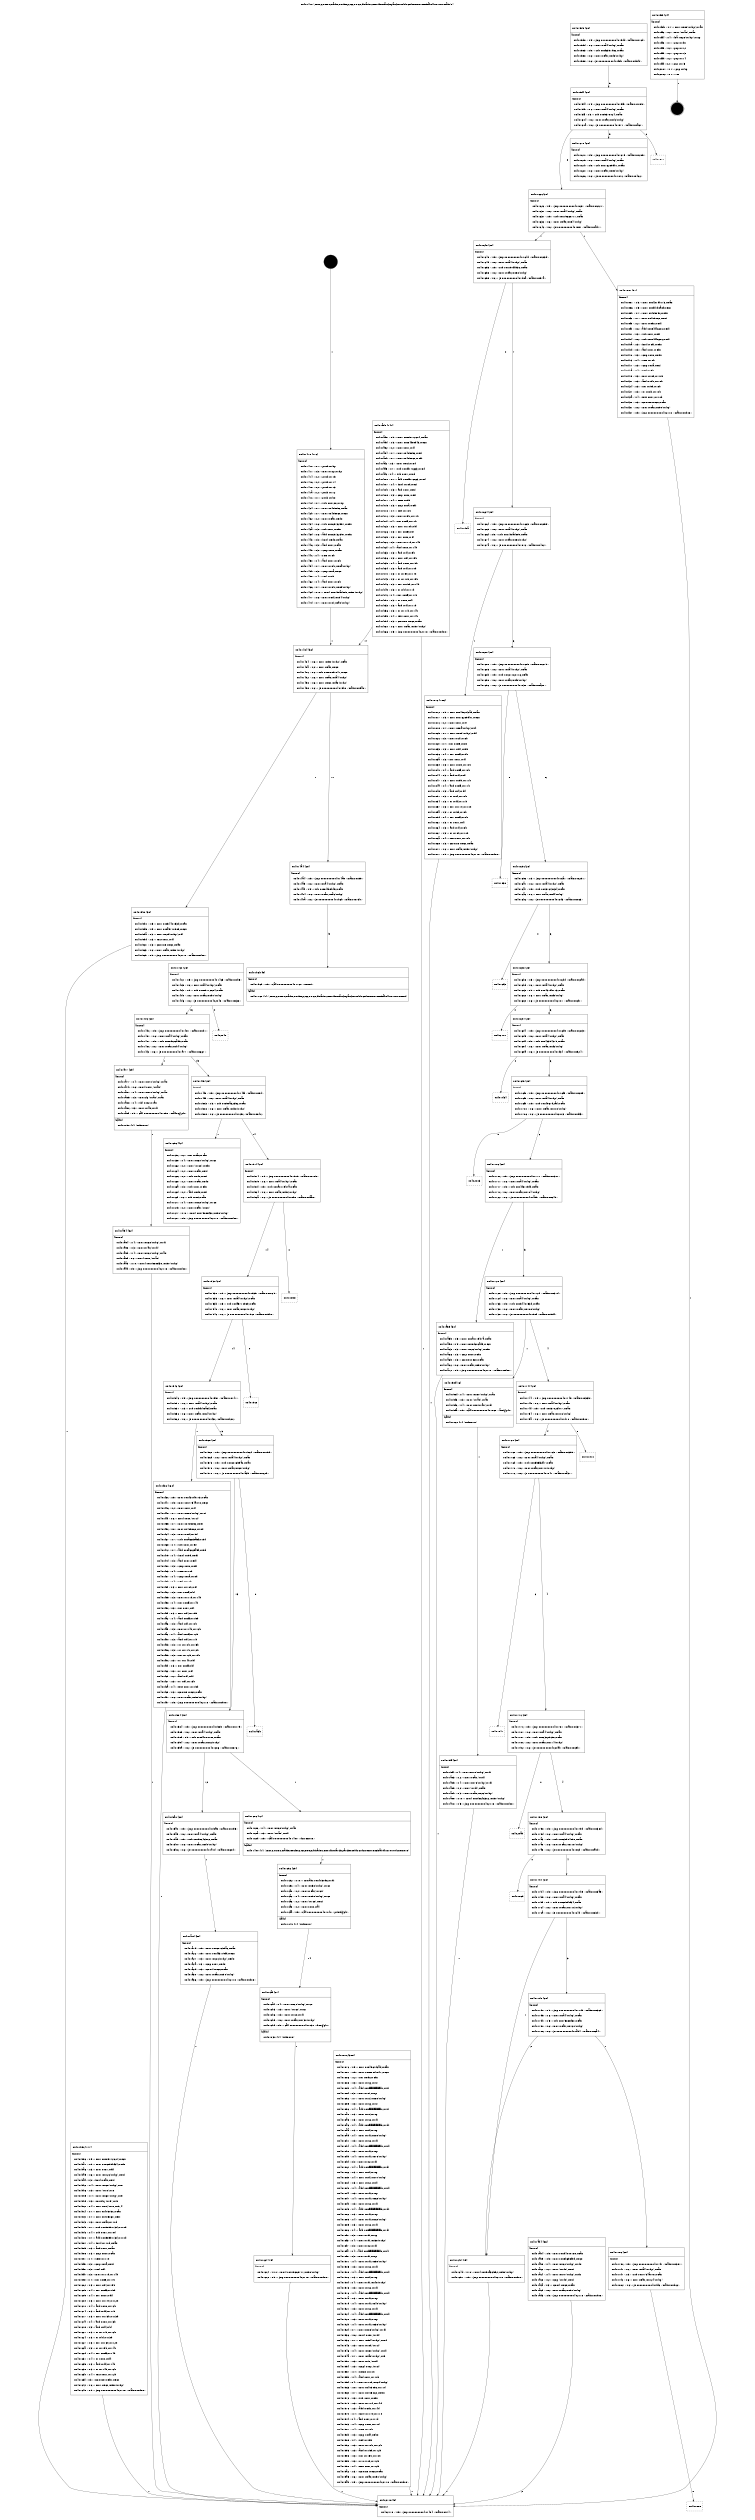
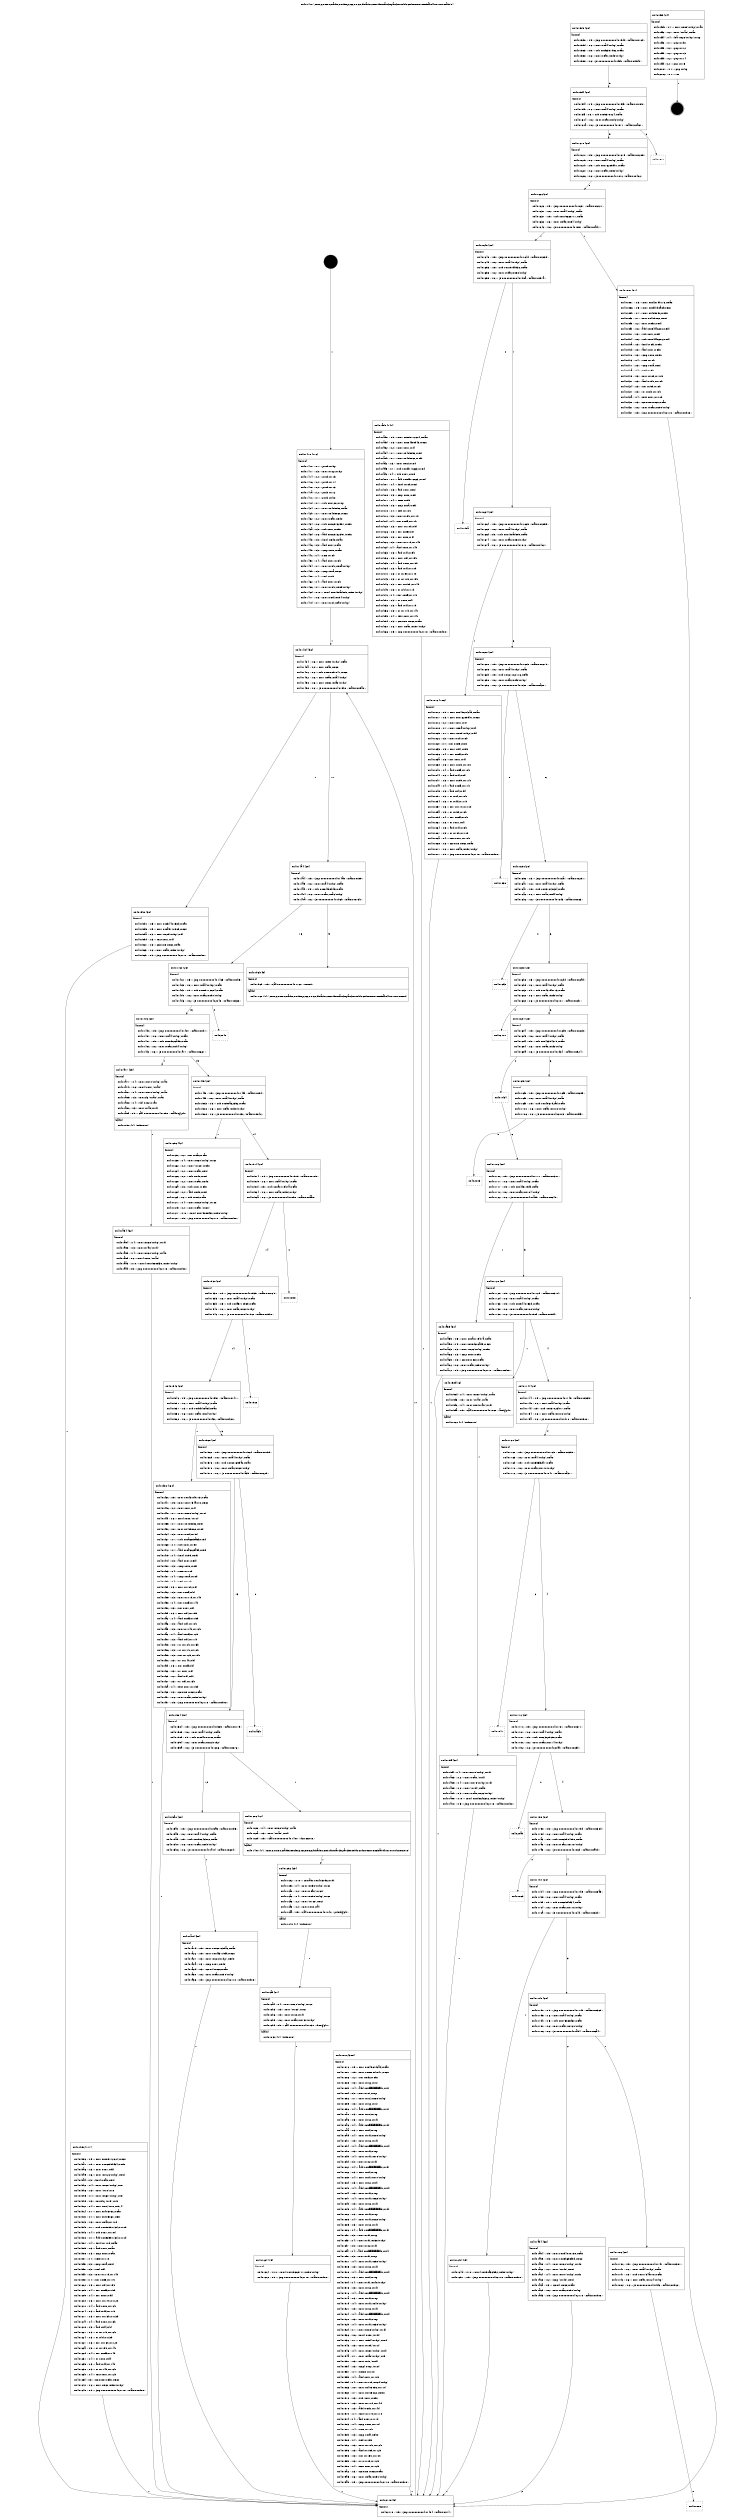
(560, 158) -> (588, 185)
(367, 636) -> (414, 1588)
none -> (268, 933)
(537, 1139) -> (509, 1129)
(588, 1457) -> none
(309, 1958) -> (309, 1958)
(498, 2129) -> (567, 2136)
